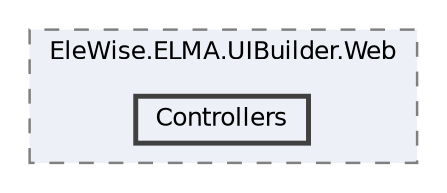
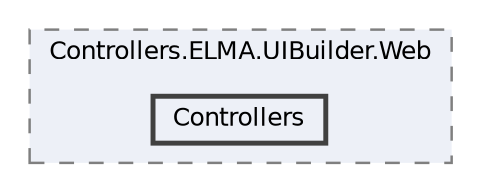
(223, 53) -> (241, 53)
